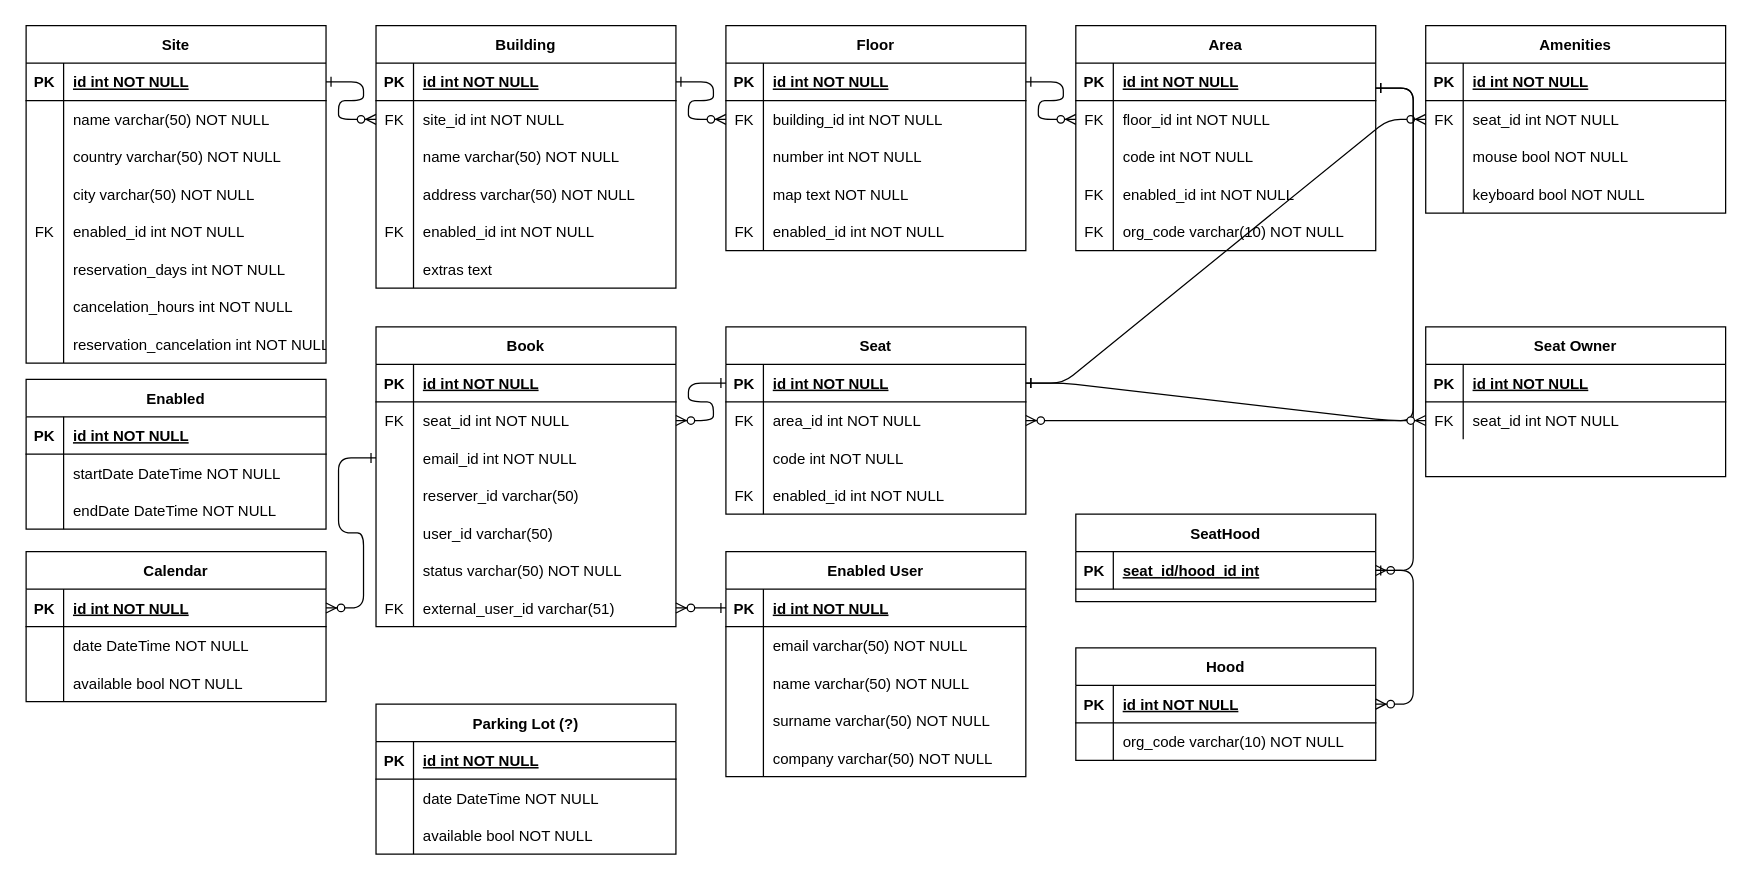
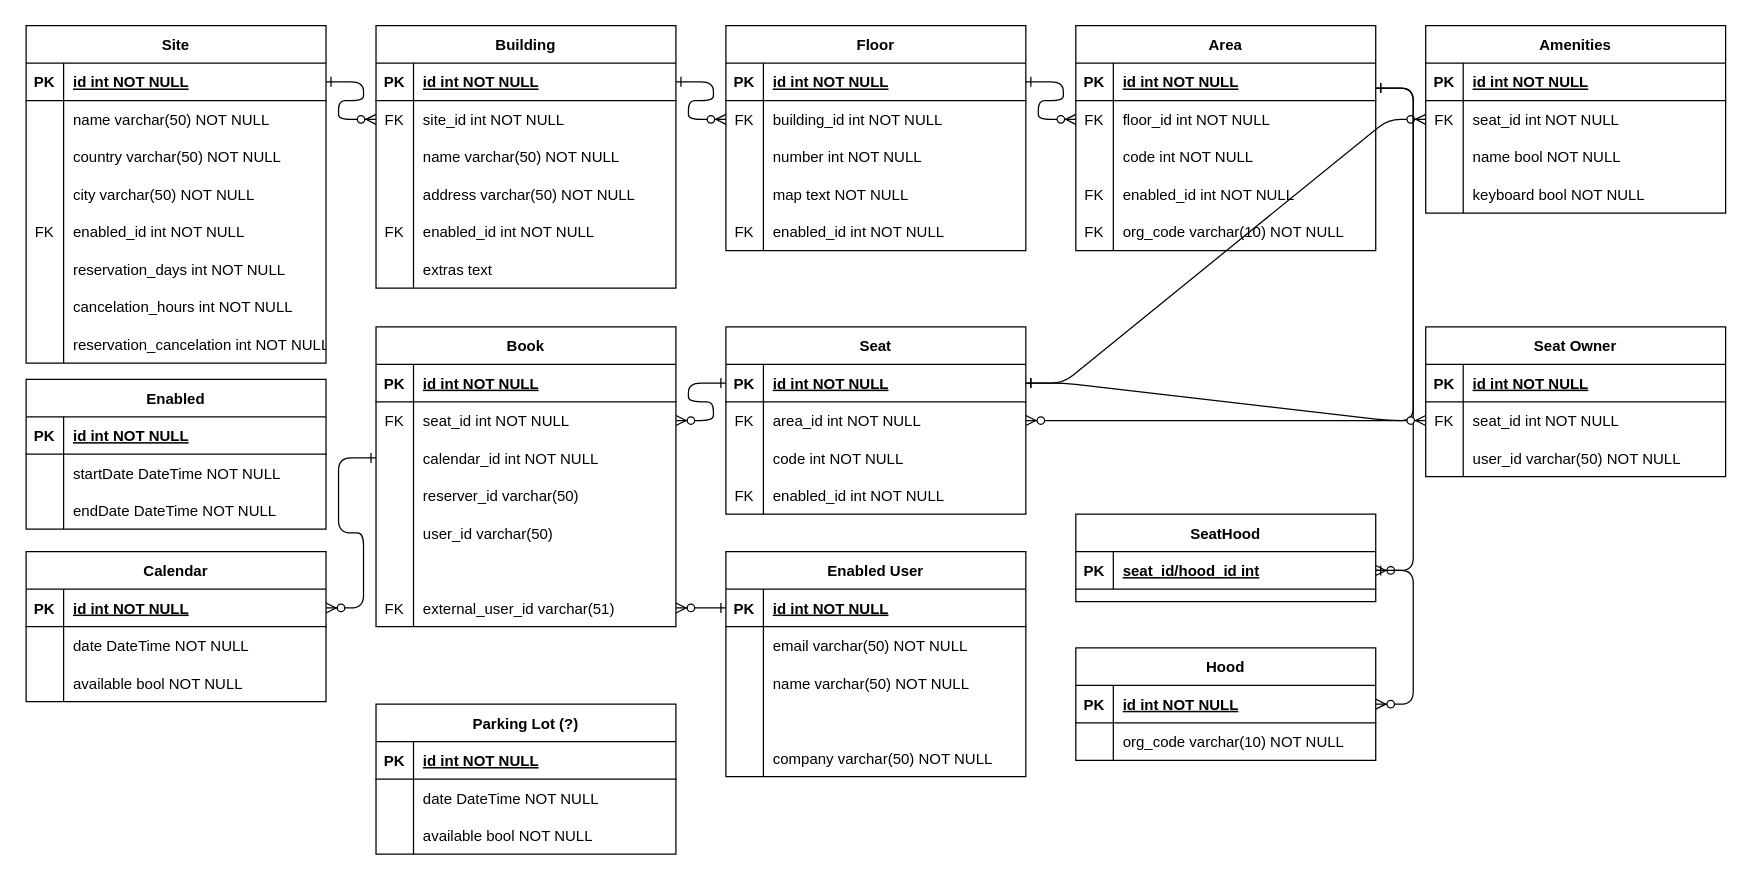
(1545, 158) -> (1540, 158)
none -> (1594, 458)
(497, 459) -> (512, 459)
(544, 571) -> none
(894, 721) -> none
